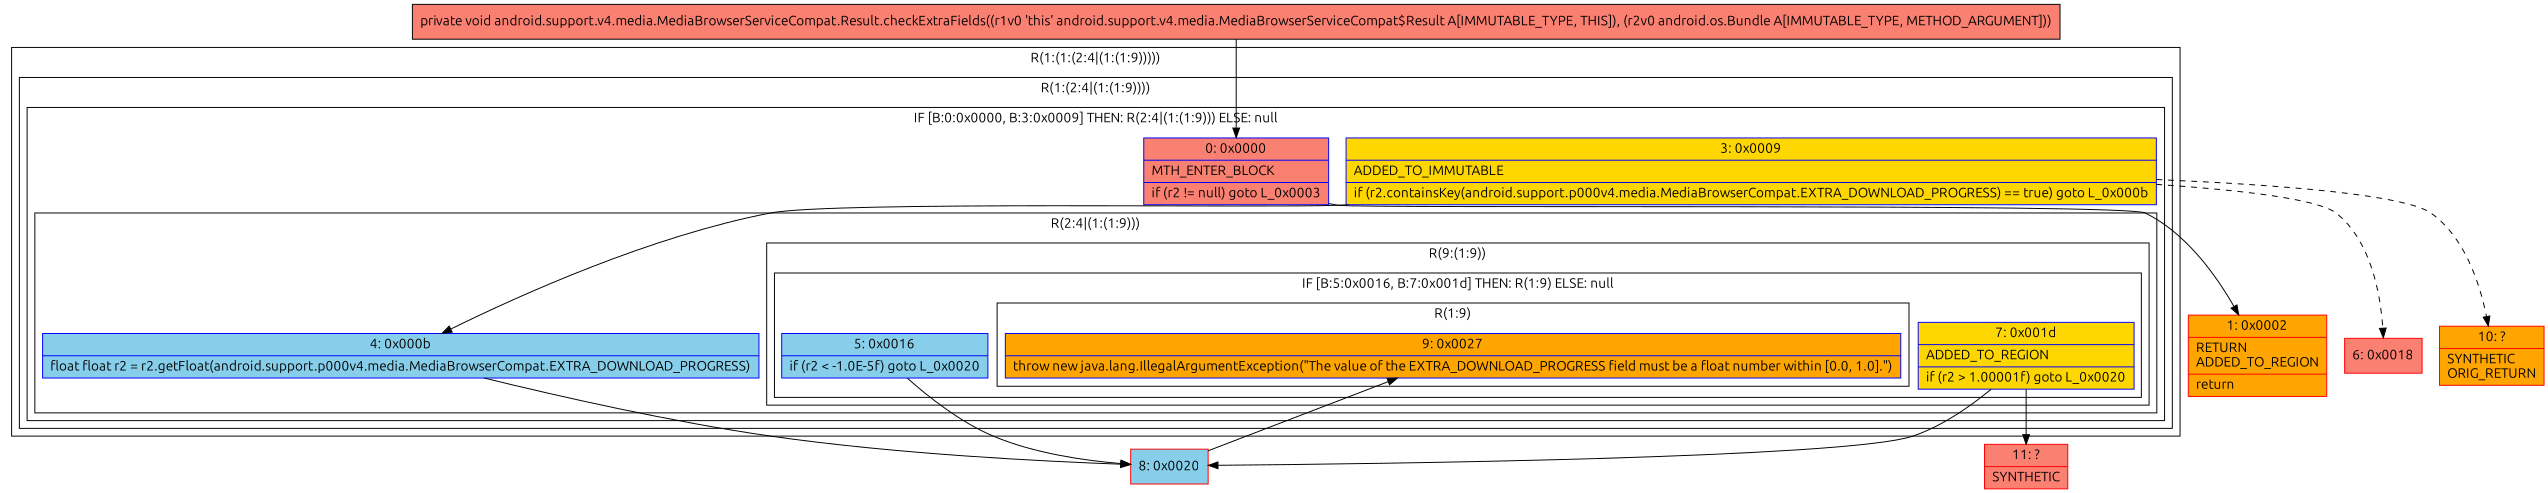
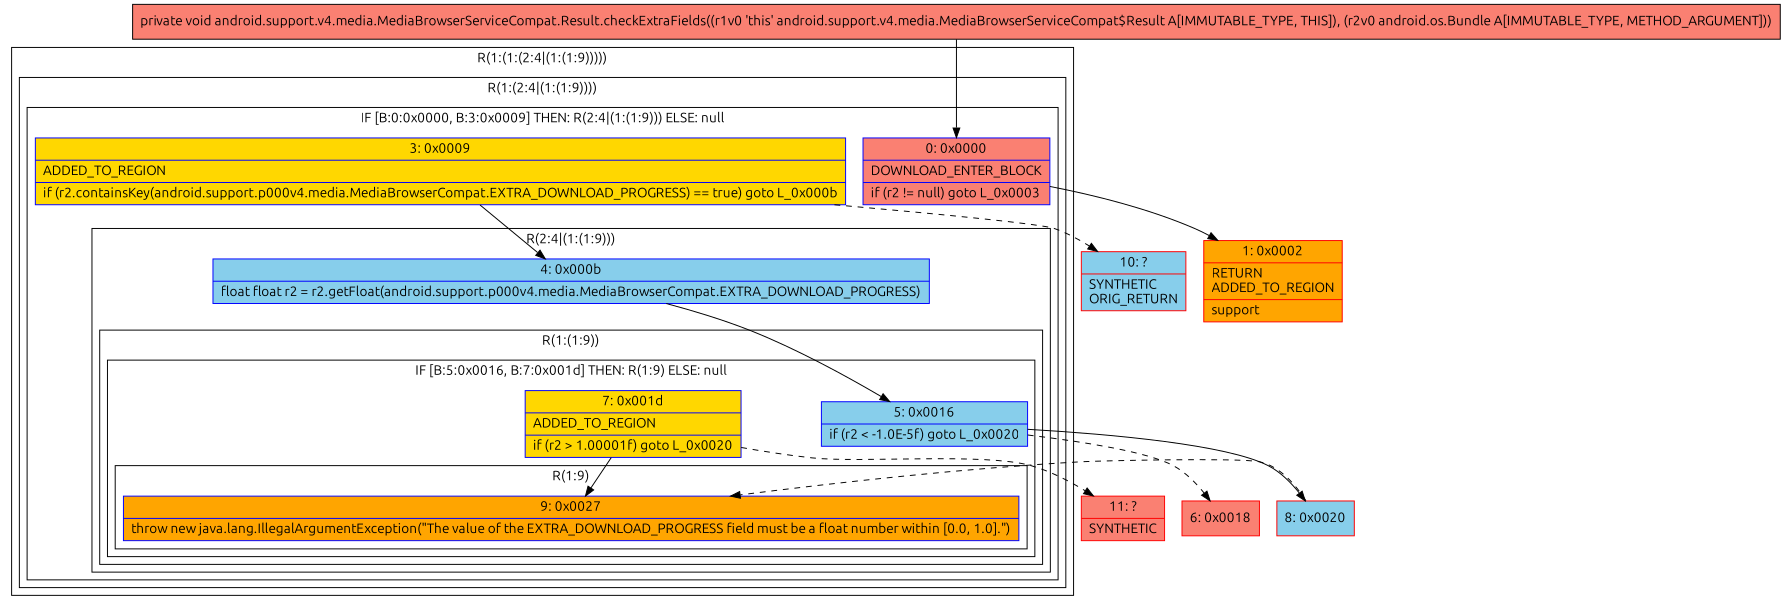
(1213, 171) -> (956, 171)
(1429, 171) -> (105, 171)
(2310, 203) -> (1122, 450)
(1458, 254) -> (571, 341)
(2492, 356) -> (1134, 281)
(2215, 385) -> (1236, 310)
(2026, 412) -> (916, 459)
(1298, 416) -> (1088, 461)
(816, 442) -> (777, 342)
(1612, 458) -> (601, 473)
